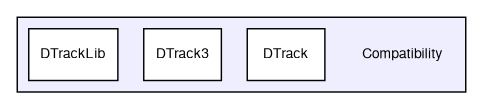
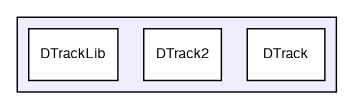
(183, 55) -> (183, 55)
(402, 55) -> none
